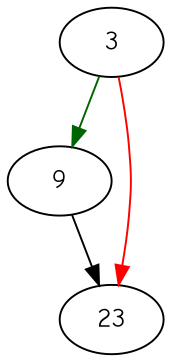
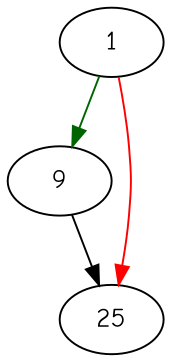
(112, 42) -> (112, 42)
(112, 320) -> (112, 320)
